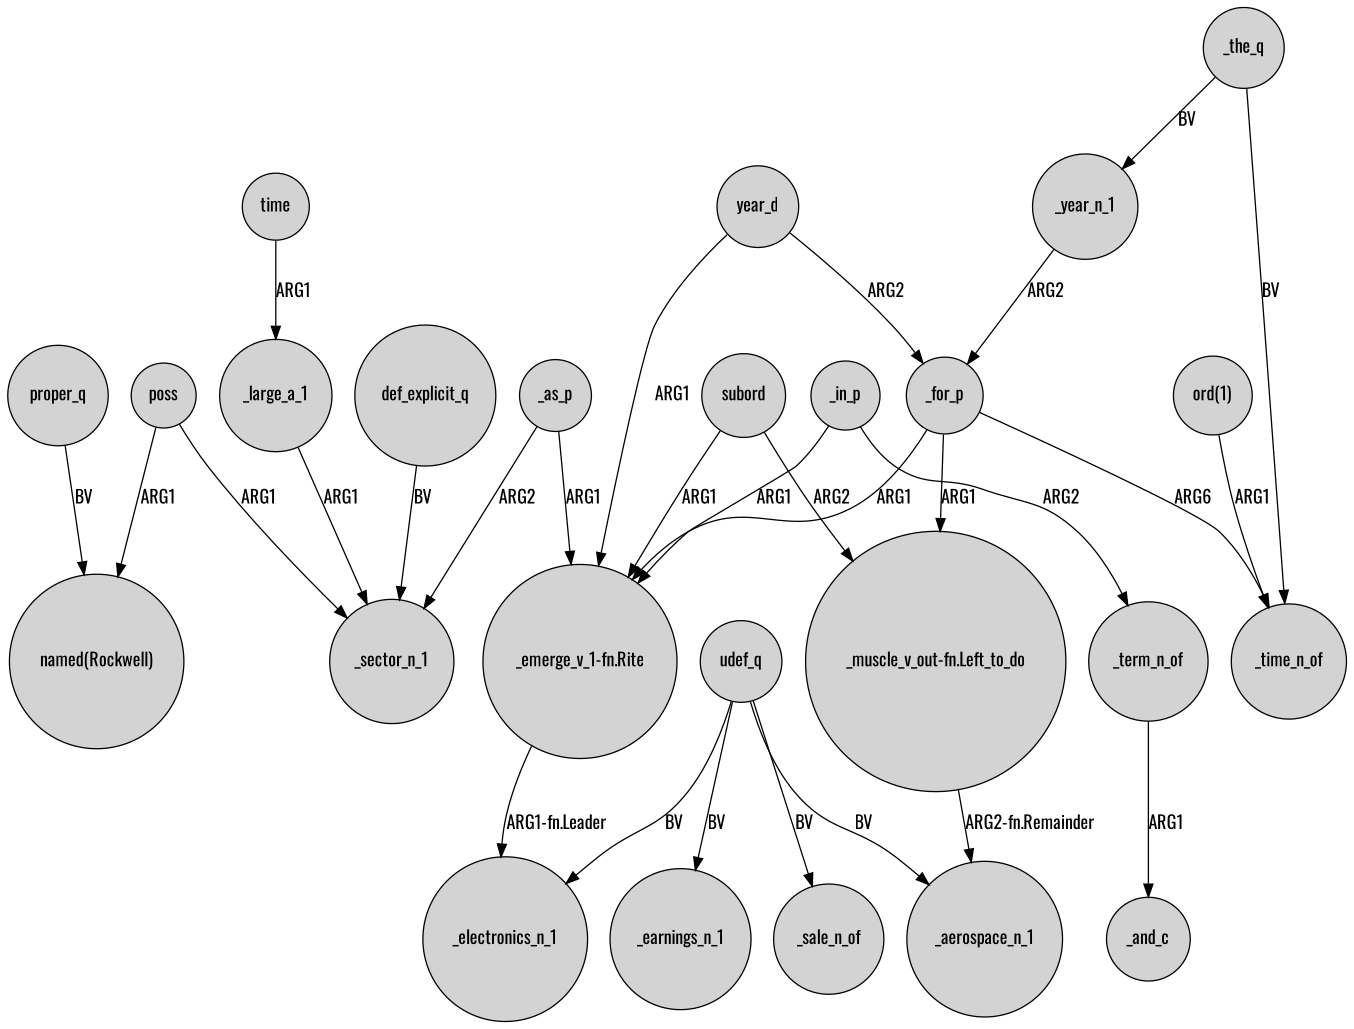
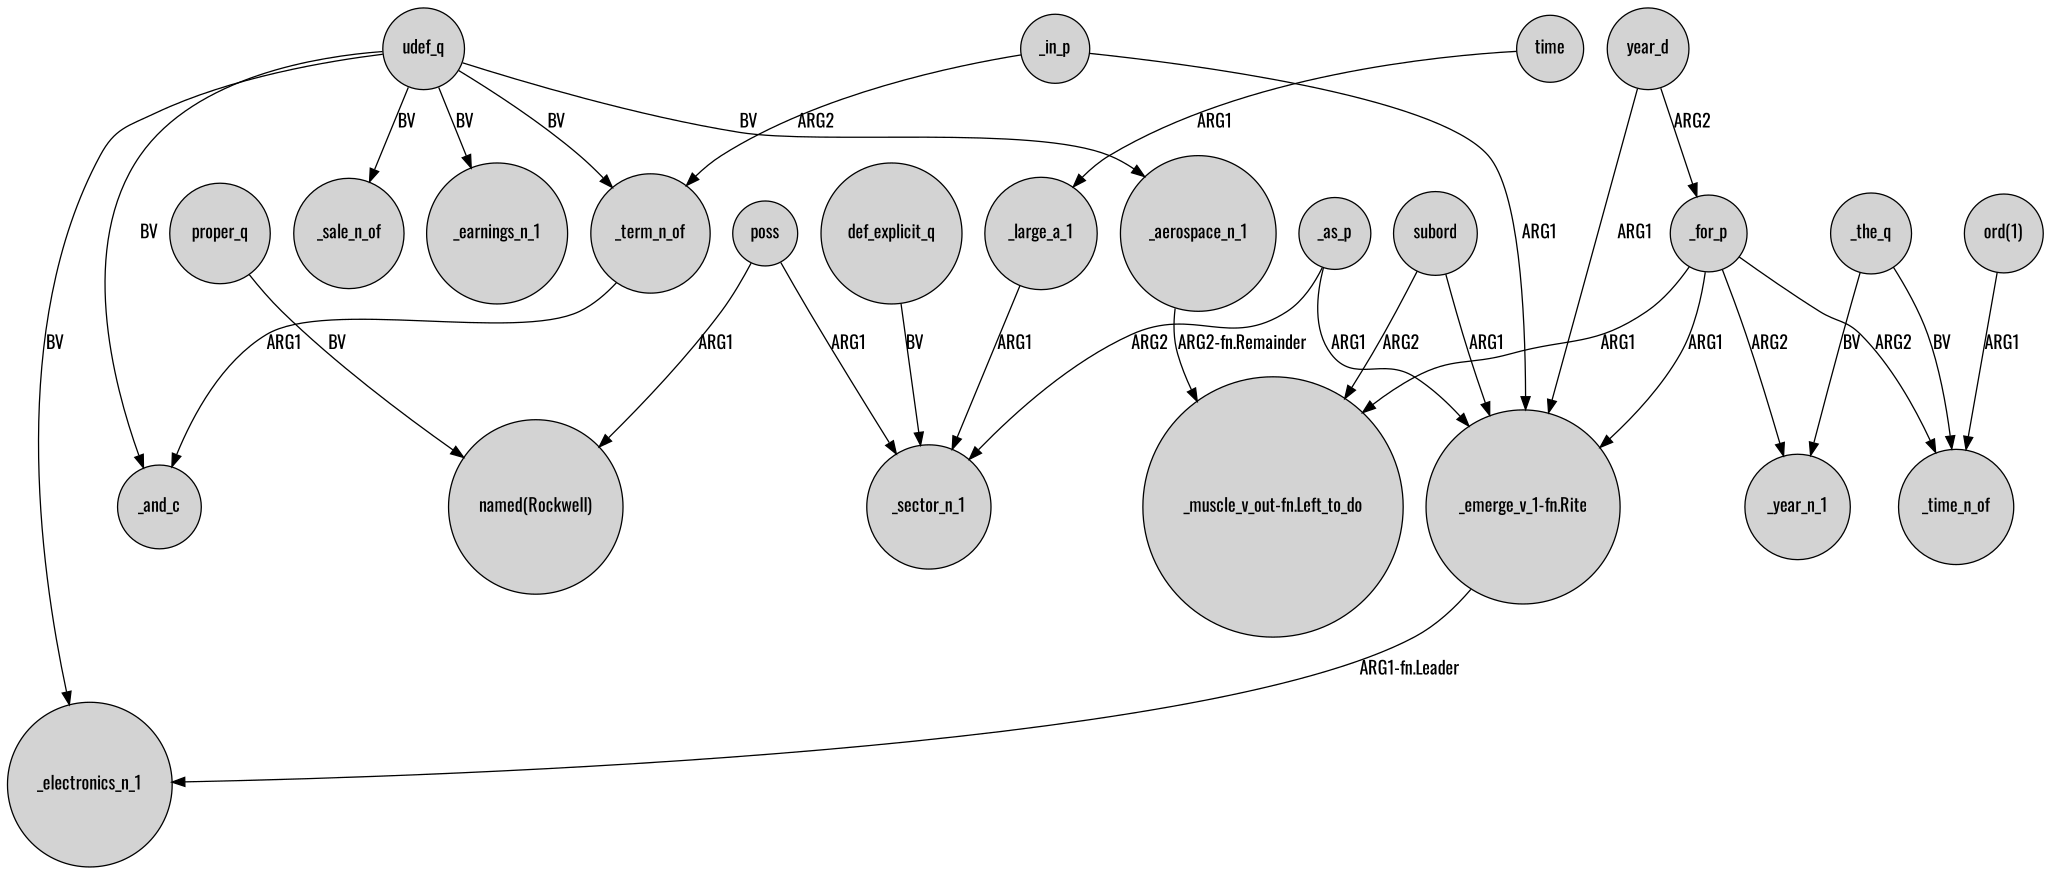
none -> (534, 120)
none -> (131, 173)
(1015, 301) -> (1753, 356)
(1193, 499) -> (1894, 344)
(964, 819) -> (1177, 350)
